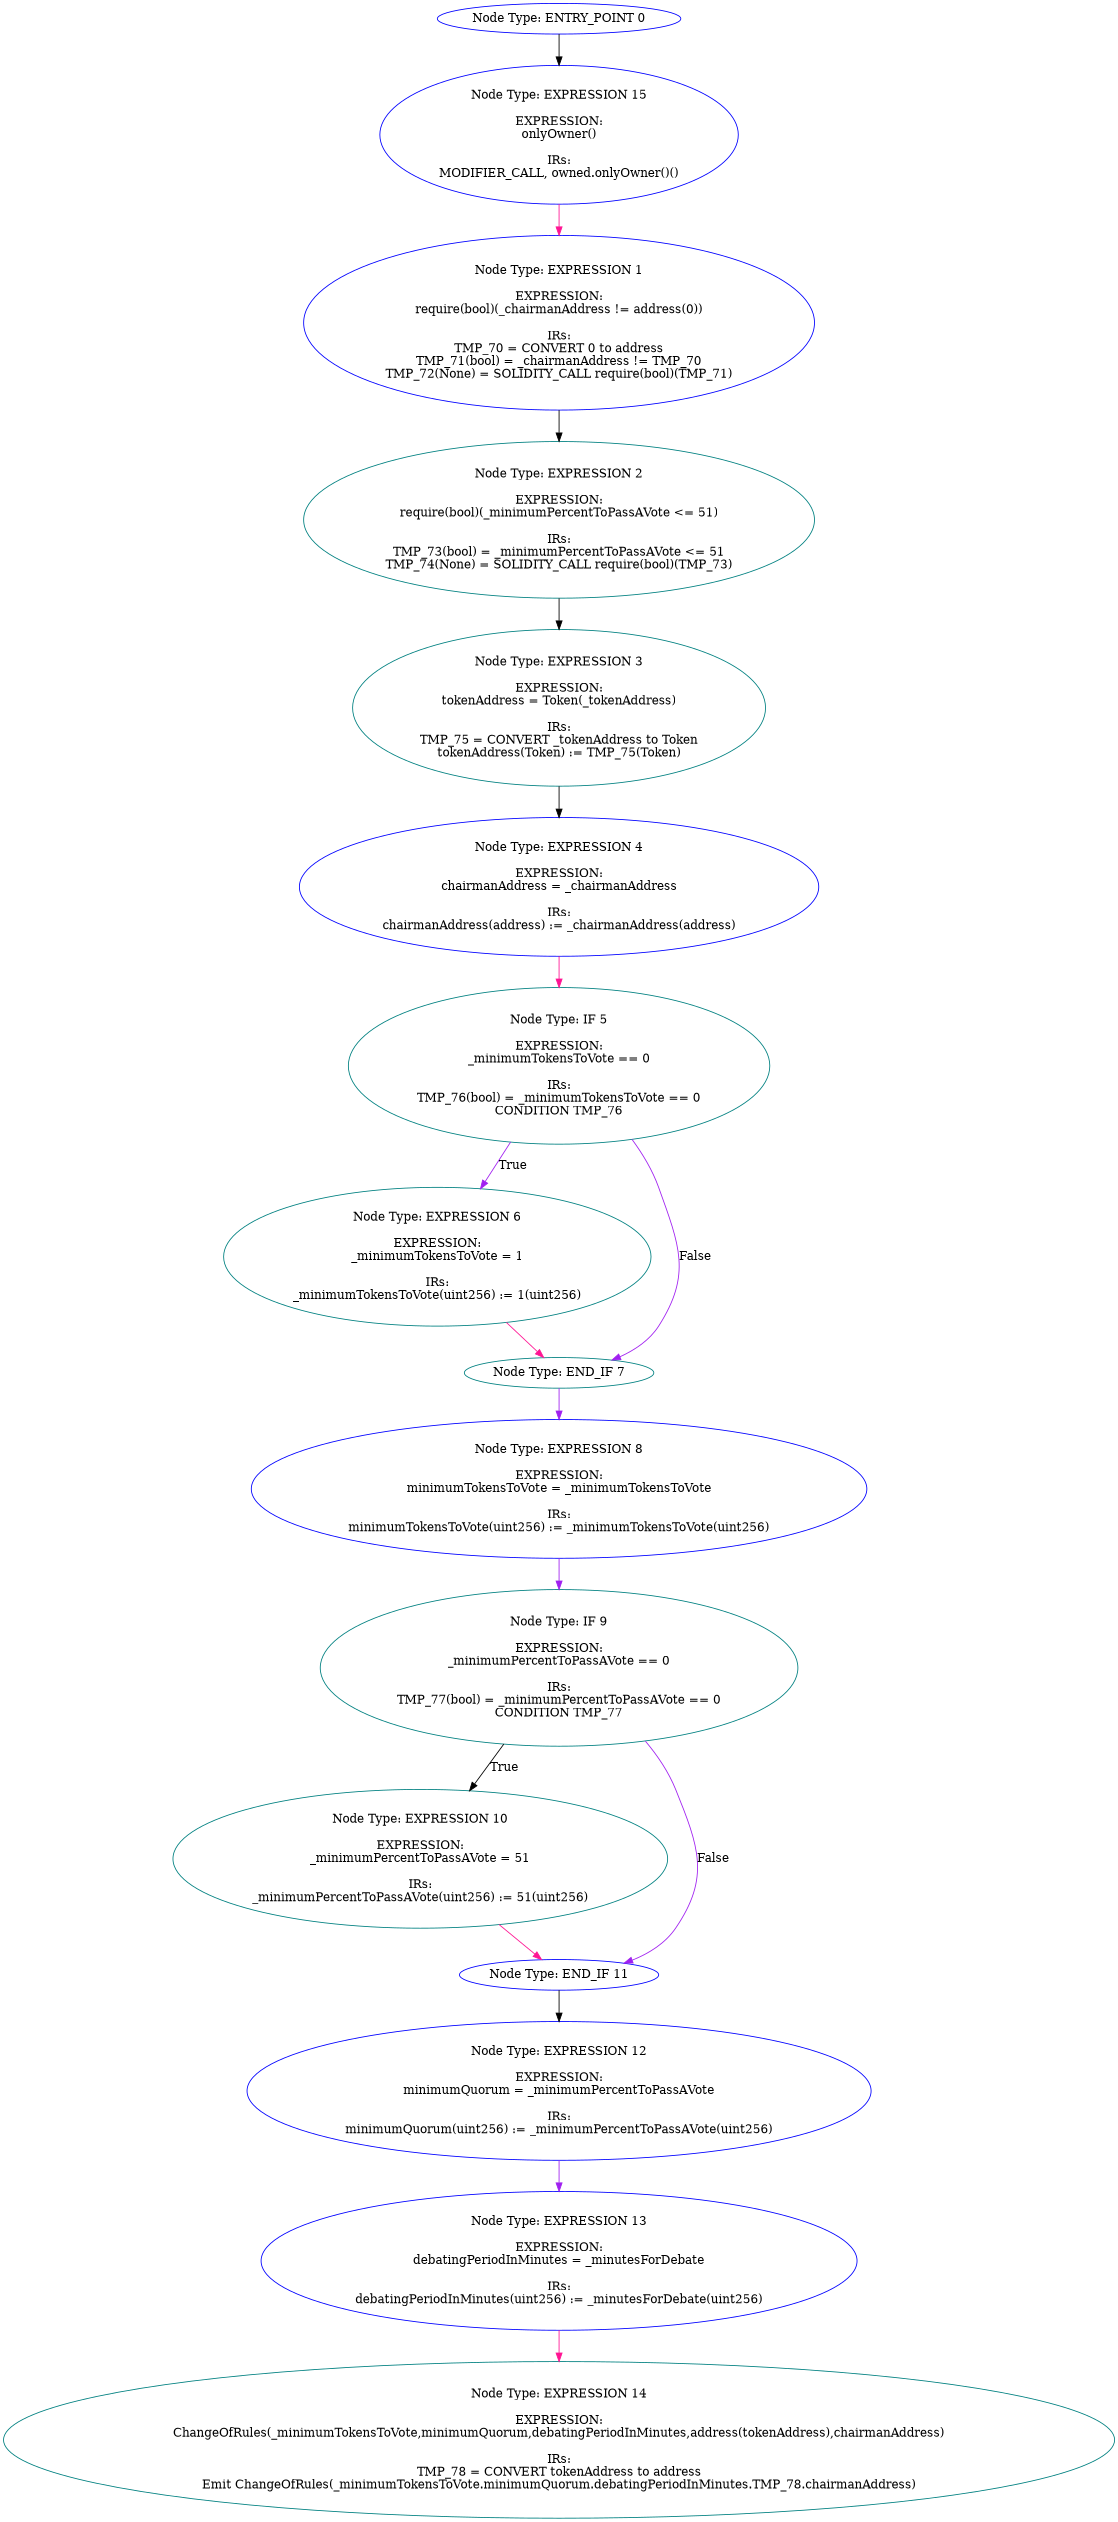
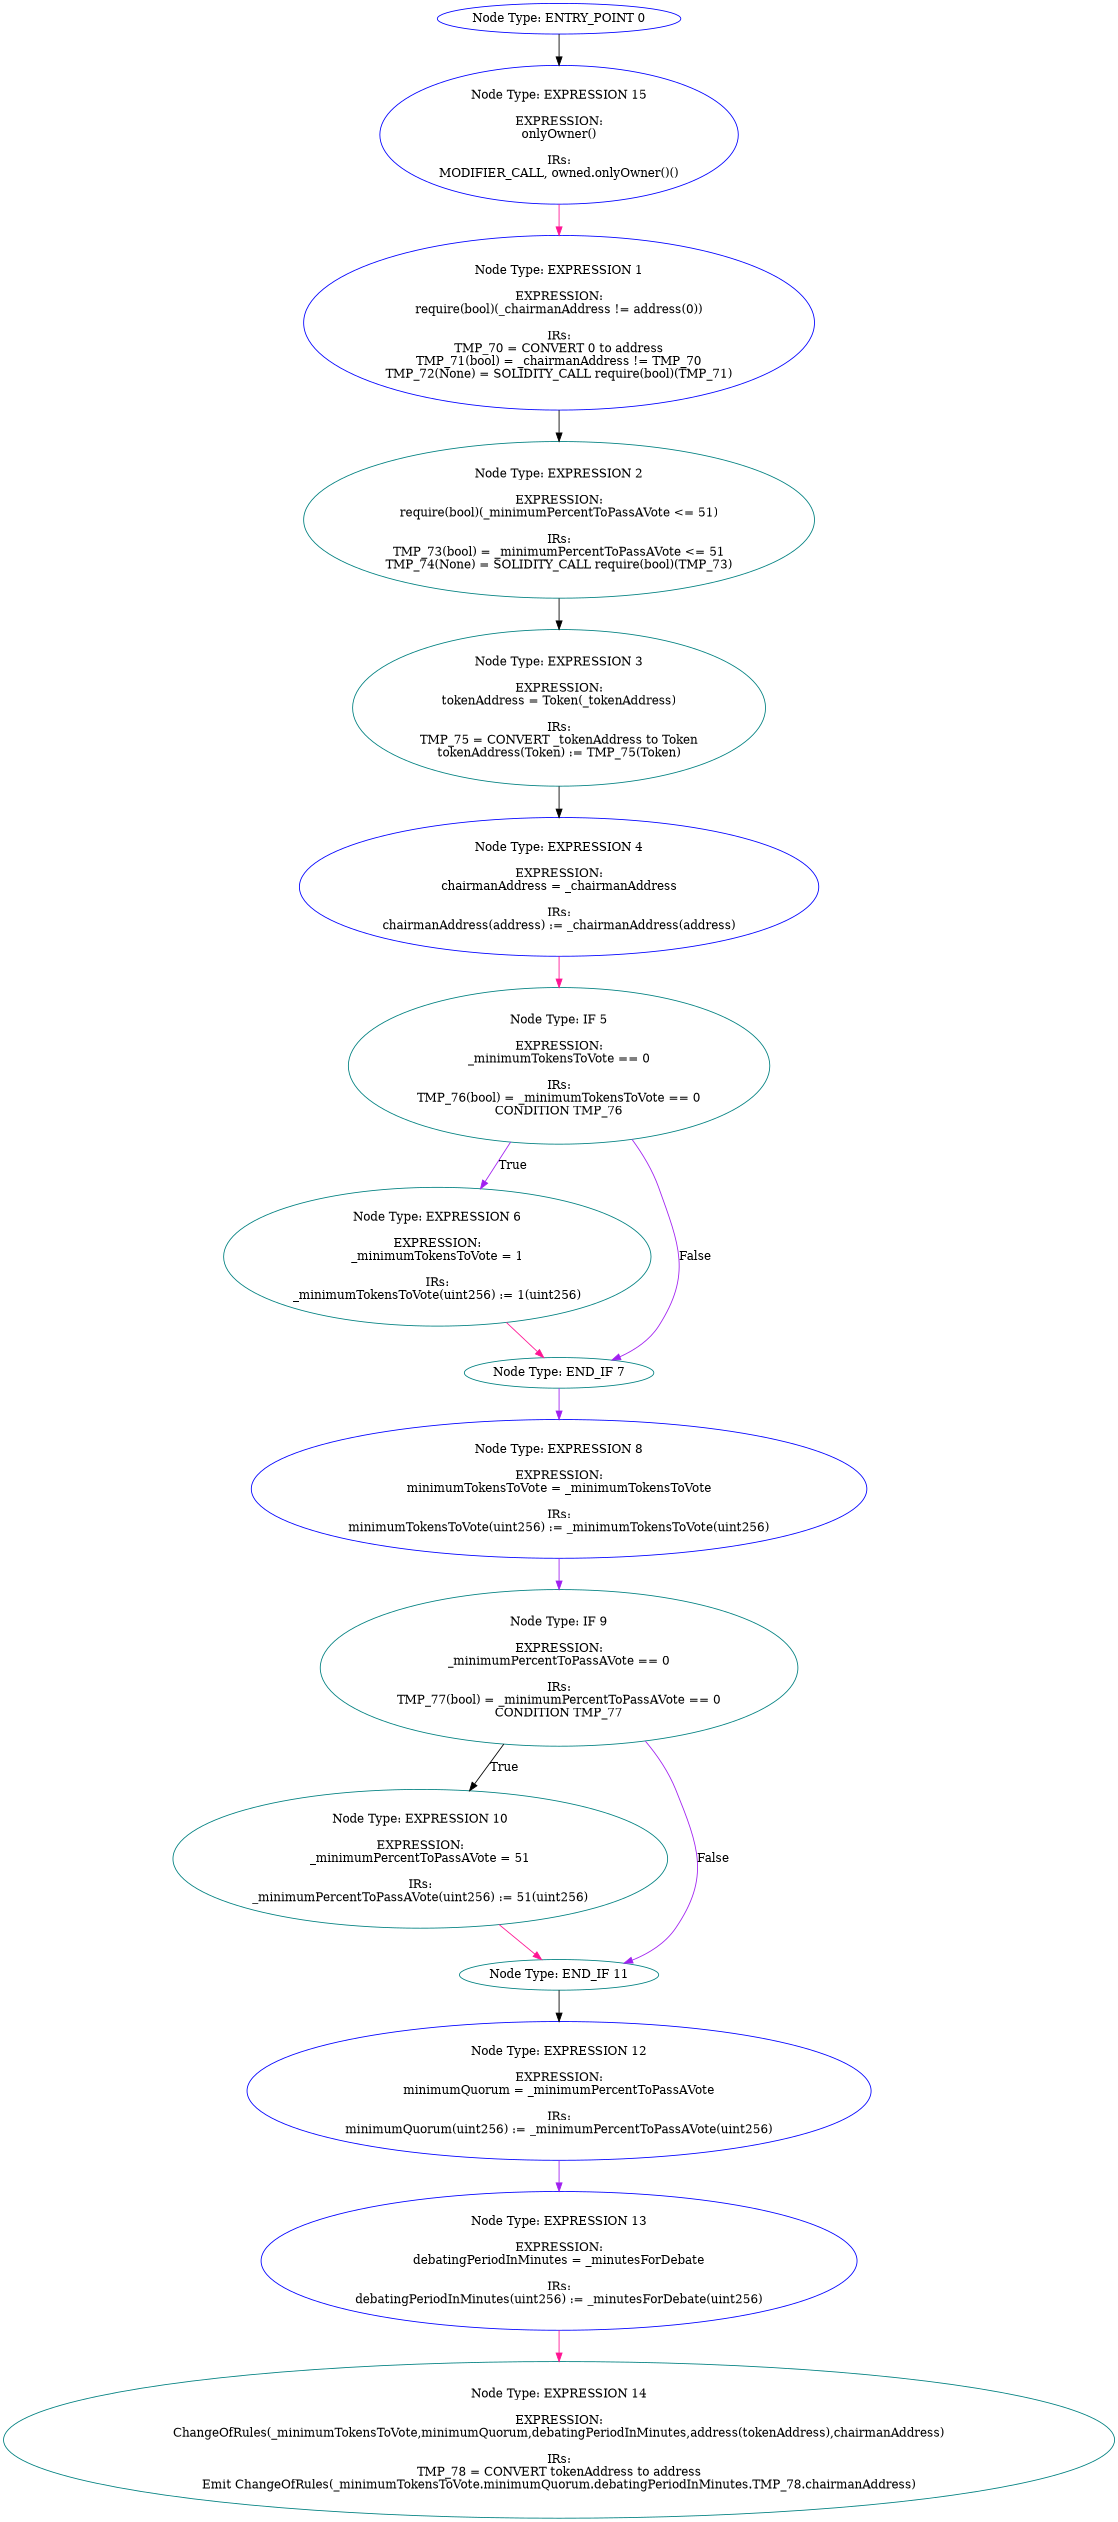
(559, 1975) -> (559, 1975)
